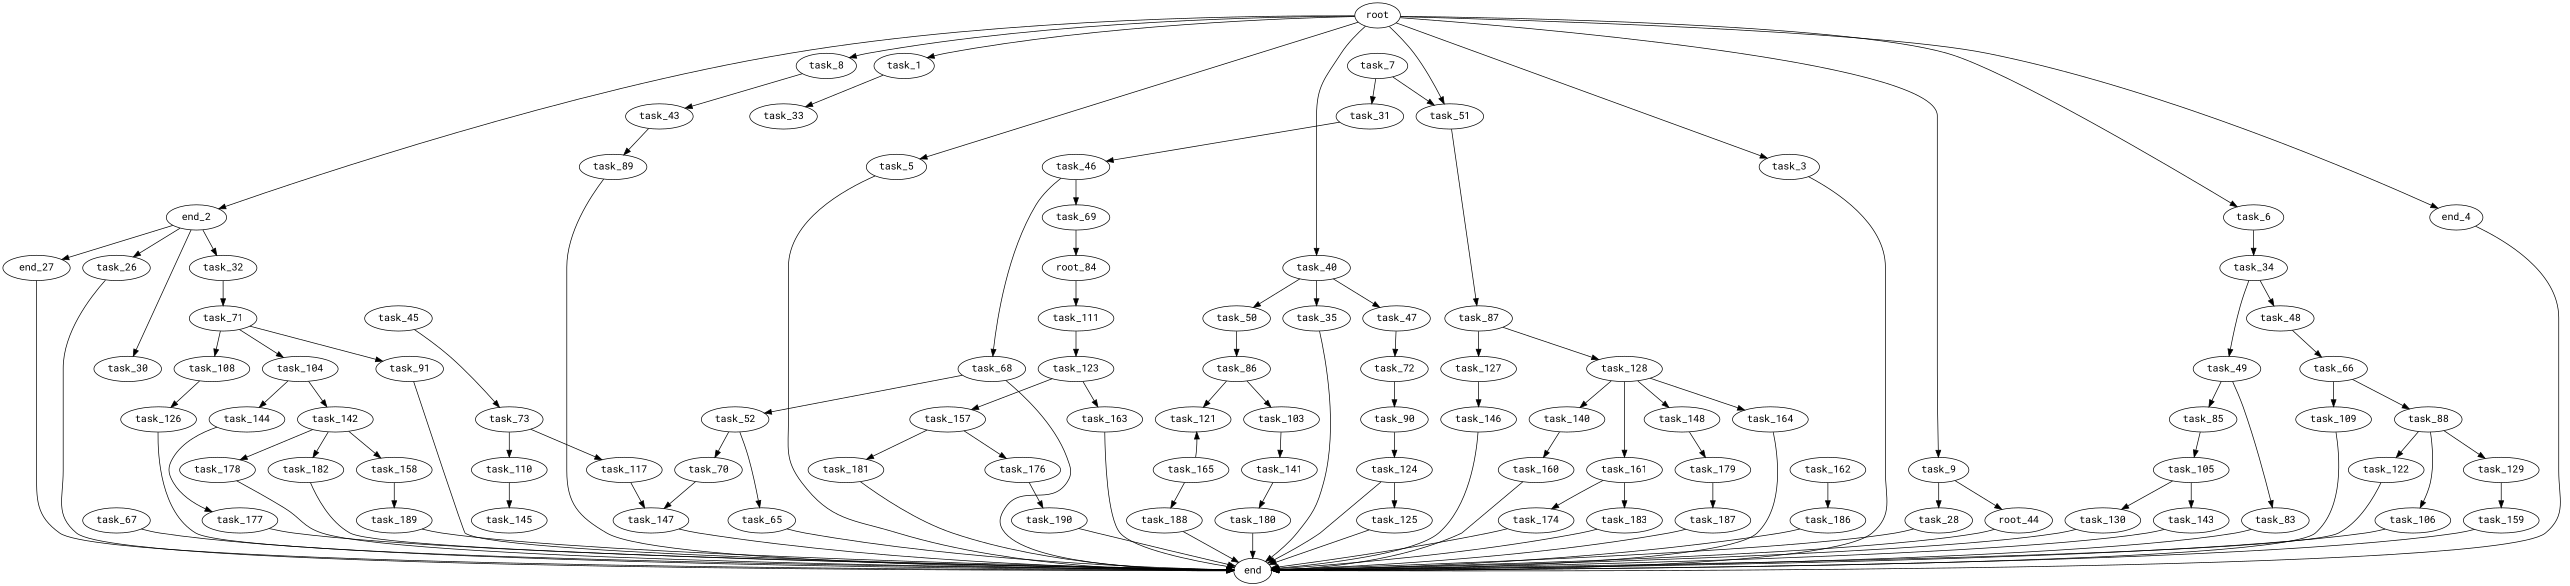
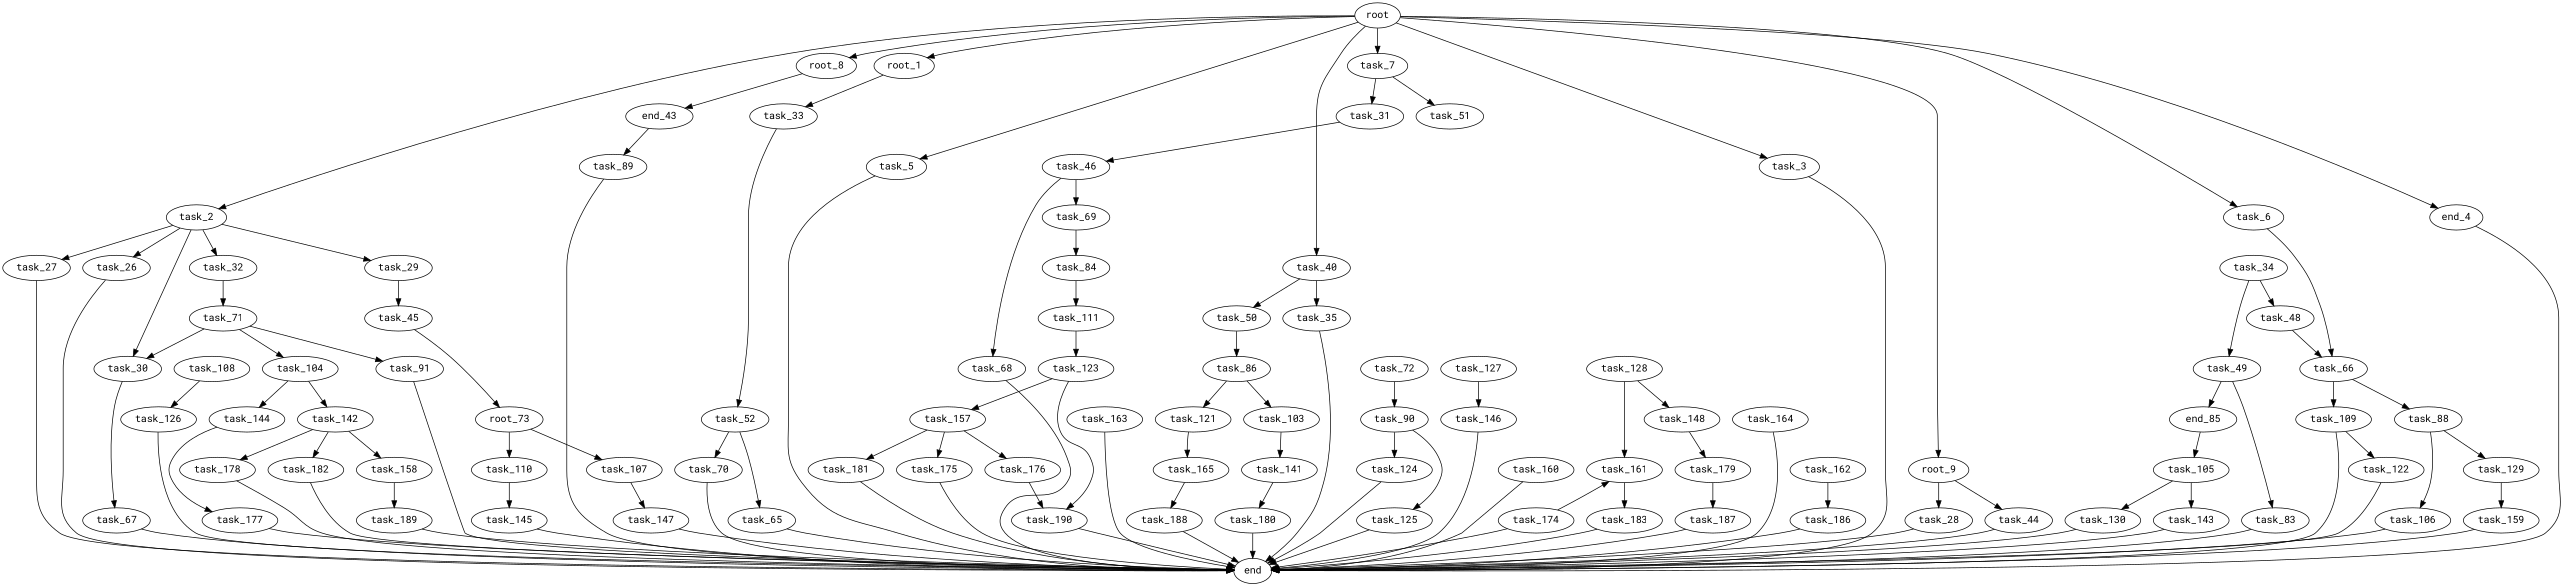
(1419, 60) -> (1378, 37)
(826, 66) -> (826, 66)
(904, 66) -> (904, 66)
(659, 116) -> (659, 116)
(196, 217) -> (196, 217)
(2254, 239) -> (2311, 283)
(37, 268) -> (37, 268)
none -> (398, 268)
(1076, 268) -> (1076, 268)
(1397, 318) -> none
(1479, 318) -> none
(218, 340) -> (179, 342)
(1089, 391) -> (1076, 445)
(1694, 393) -> none
(867, 394) -> (748, 262)
(509, 419) -> (509, 419)
(1567, 419) -> none
(2203, 419) -> (2203, 419)
none -> (111, 440)
(2410, 442) -> (2357, 442)
(1197, 448) -> (1188, 441)
(624, 470) -> (624, 470)
none -> (934, 470)
(1939, 470) -> (1939, 470)
(1394, 492) -> (1442, 466)
(683, 493) -> (945, 564)
(1580, 493) -> (1580, 498)
(2019, 520) -> (2019, 520)
none -> (881, 563)
